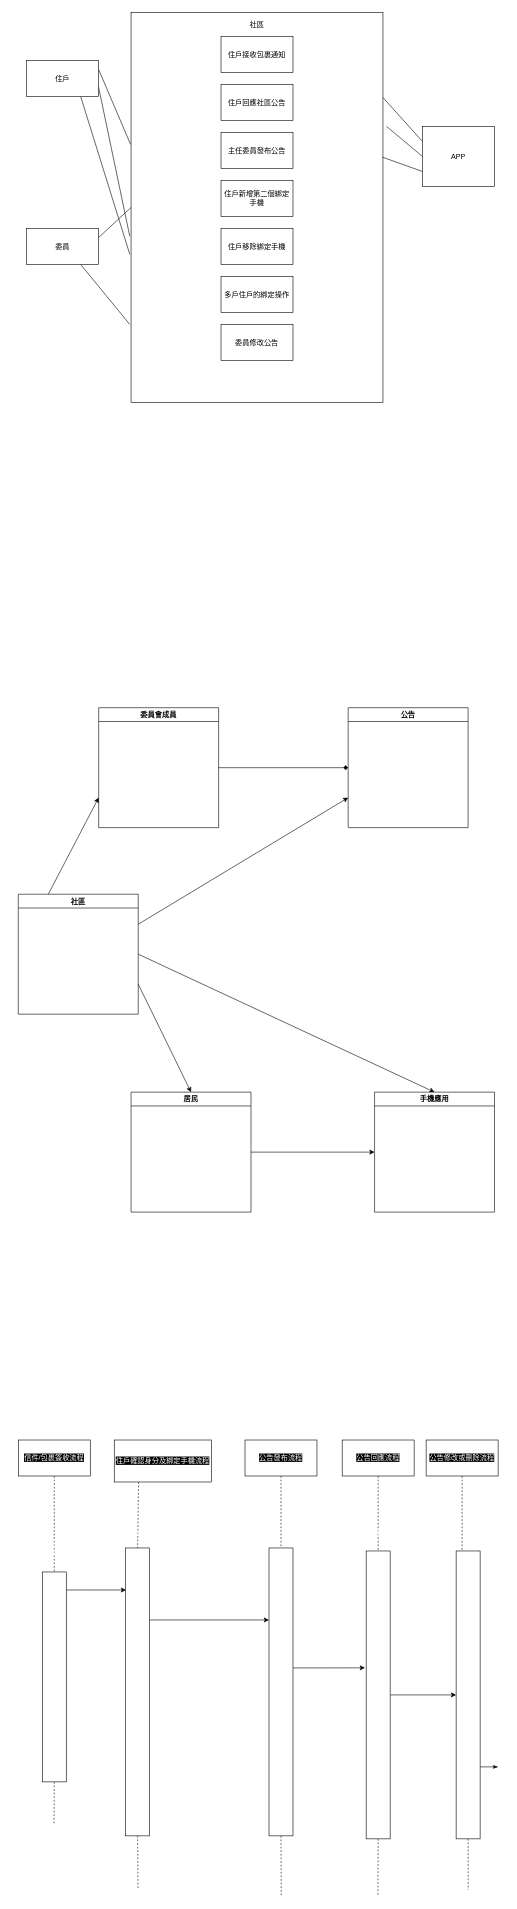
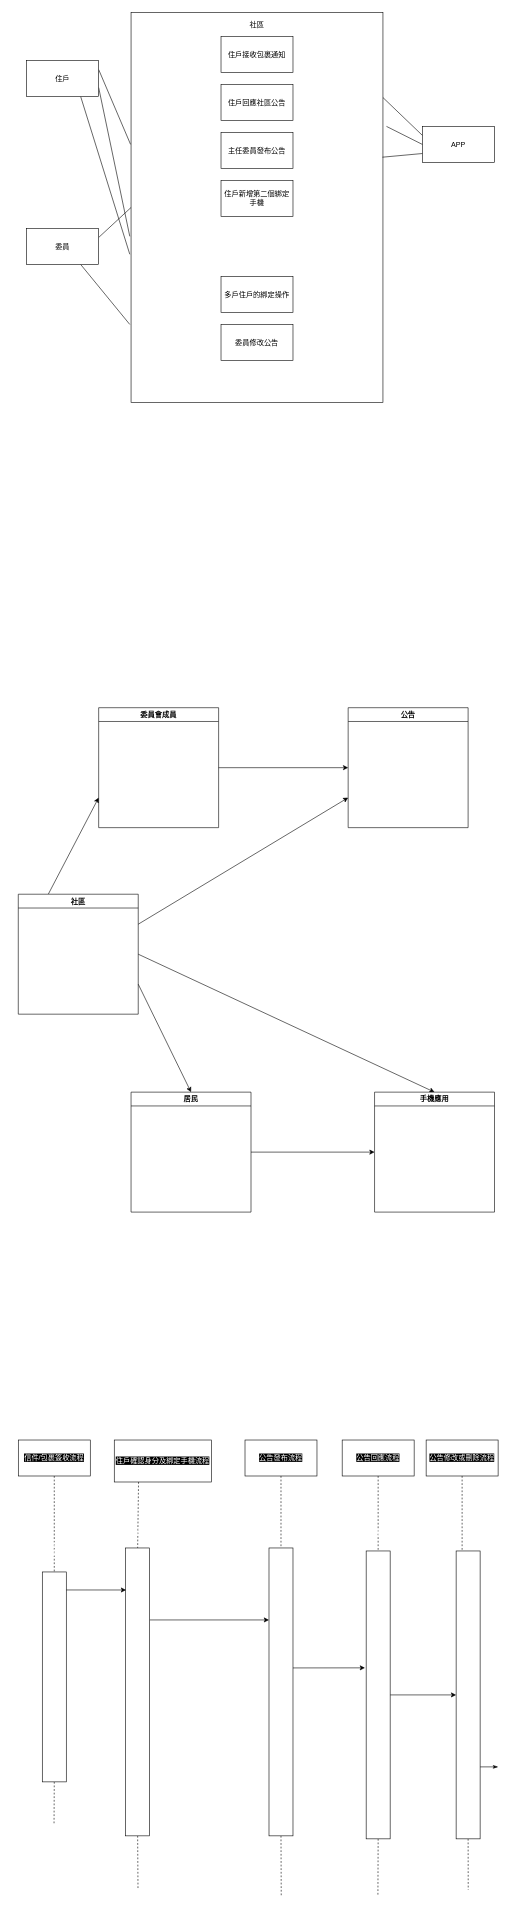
(459, 156) -> (459, 144)
(257, 246) -> none
(342, 768) -> (342, 768)
